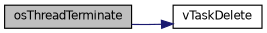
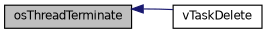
(147, 25) -> (158, 9)
